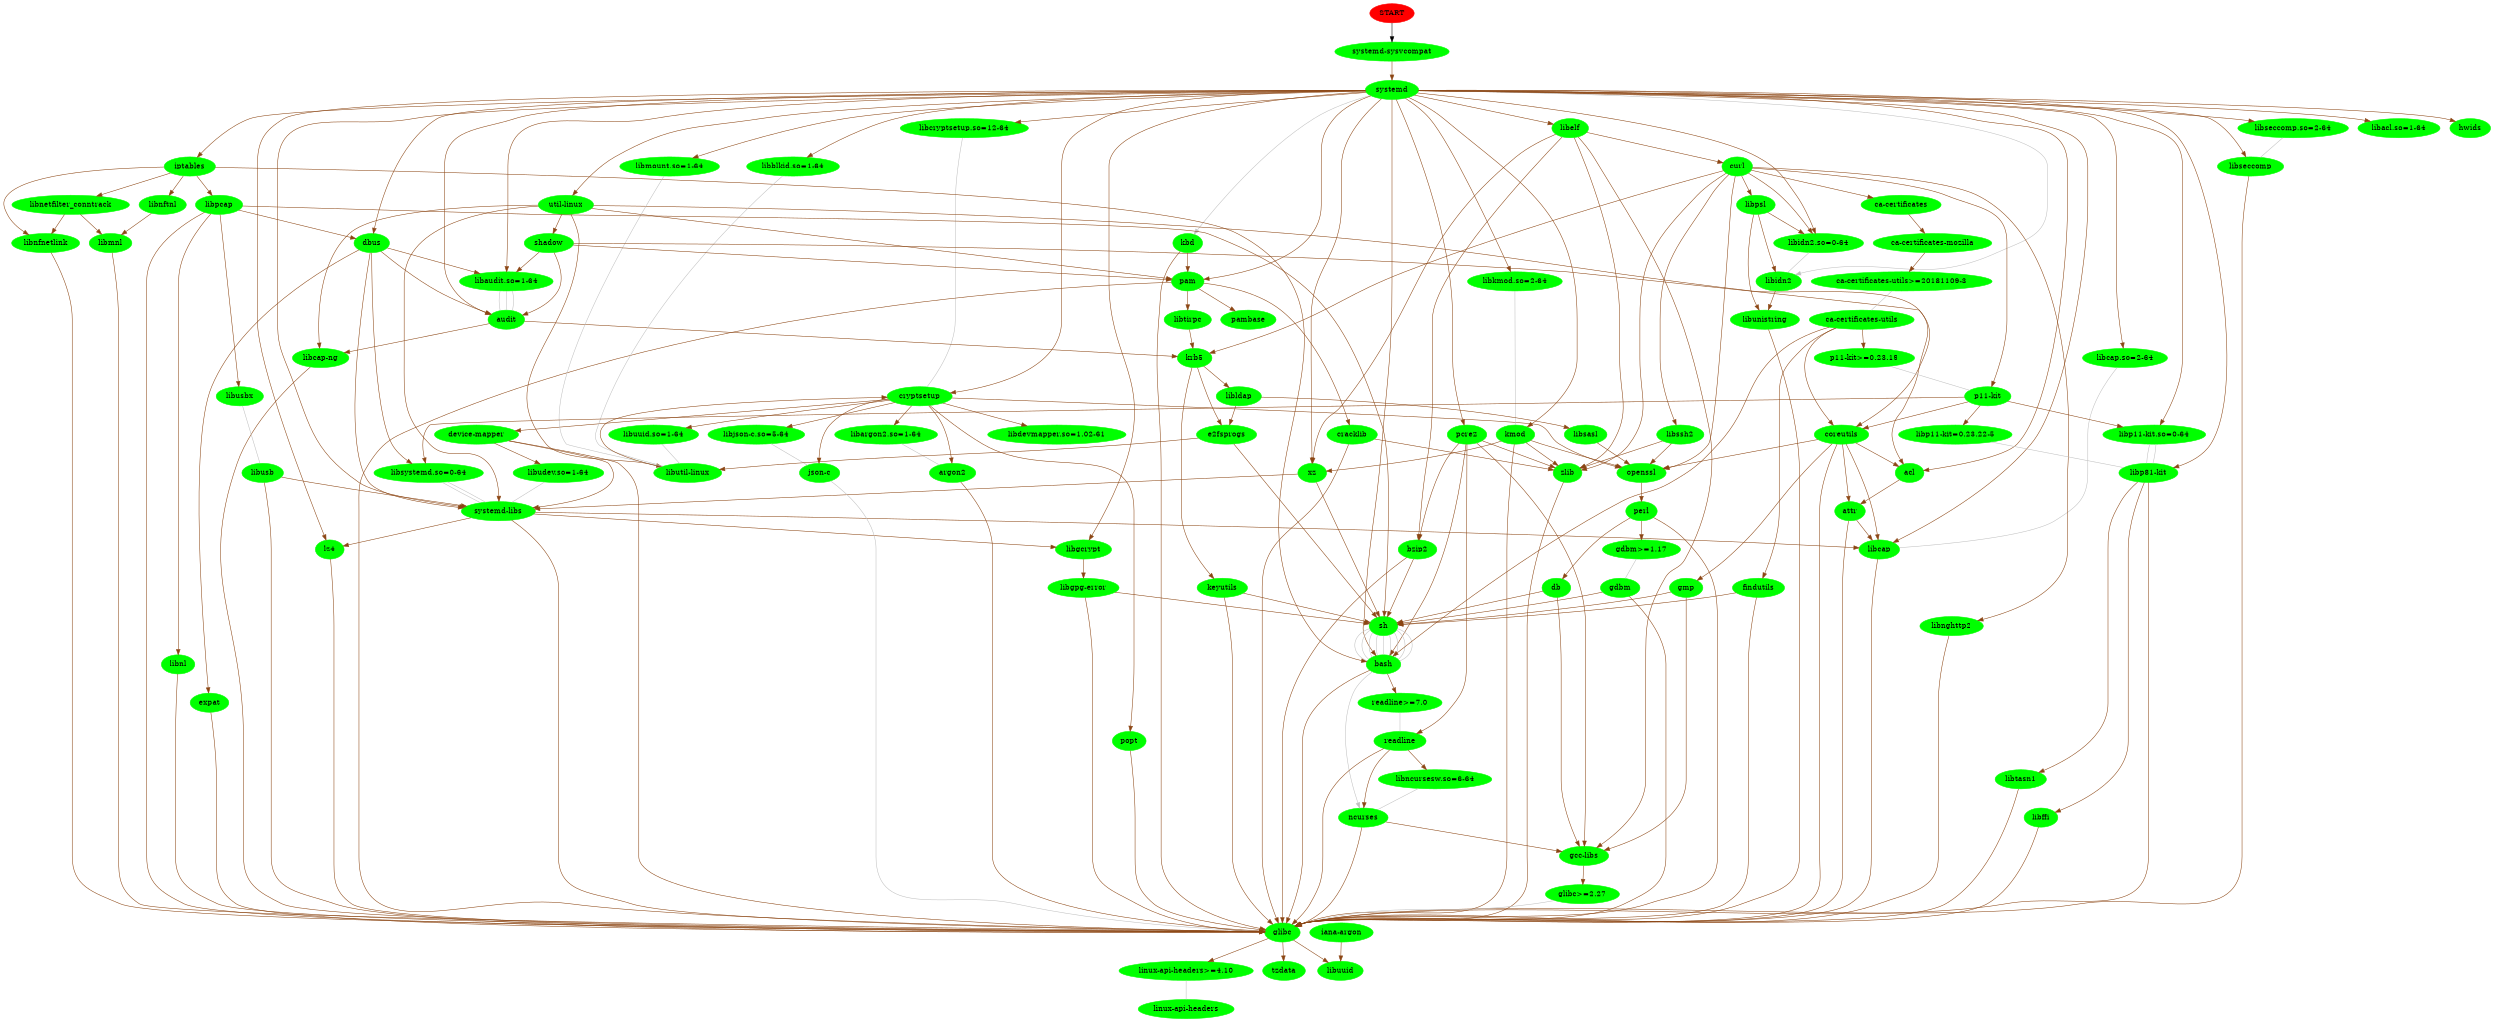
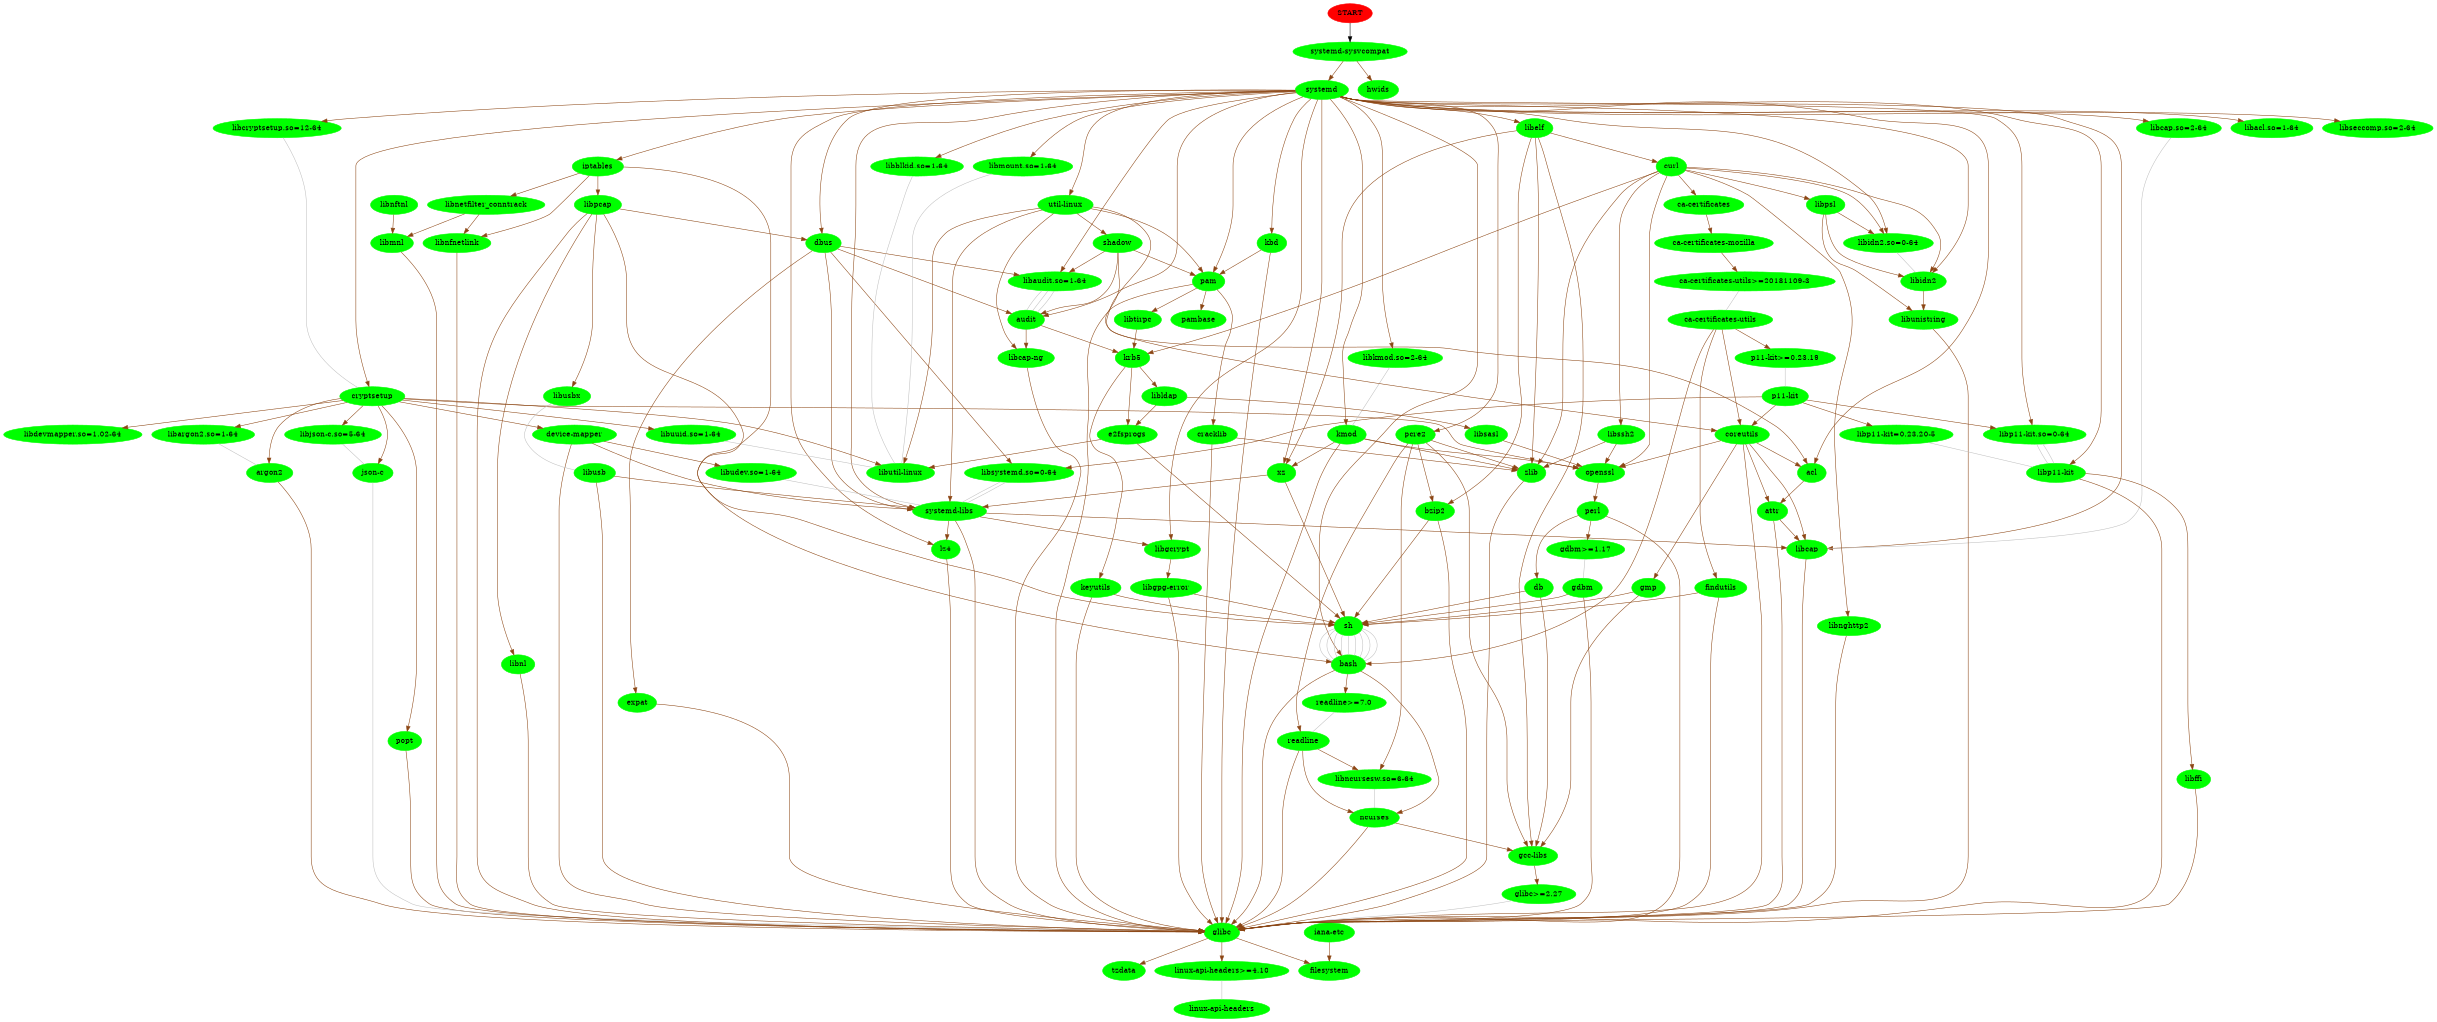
(2193, 104) -> (1363, 69)
(1895, 116) -> (1791, 118)
(1274, 149) -> (1280, 159)
(2251, 166) -> none
(178, 183) -> none
(1960, 200) -> (1844, 188)
(700, 406) -> (643, 414)
(1057, 435) -> (73, 435)
(1955, 435) -> (1896, 435)
(2148, 473) -> (2056, 473)
(1443, 553) -> (1401, 605)
(1346, 734) -> (1426, 739)
(2021, 779) -> none
(1341, 932) -> (1329, 932)
(1340, 971) -> (1329, 971)
